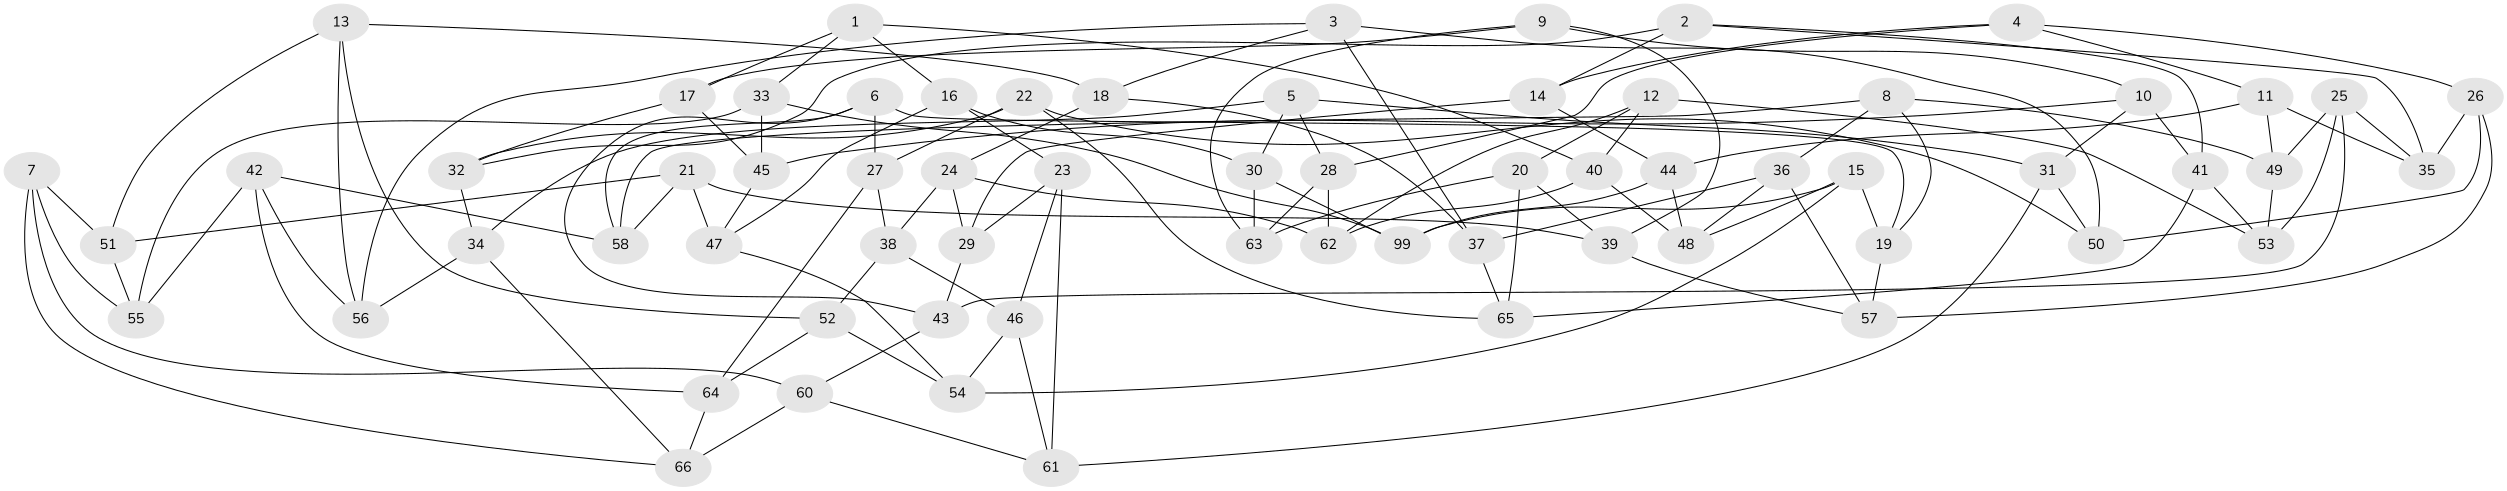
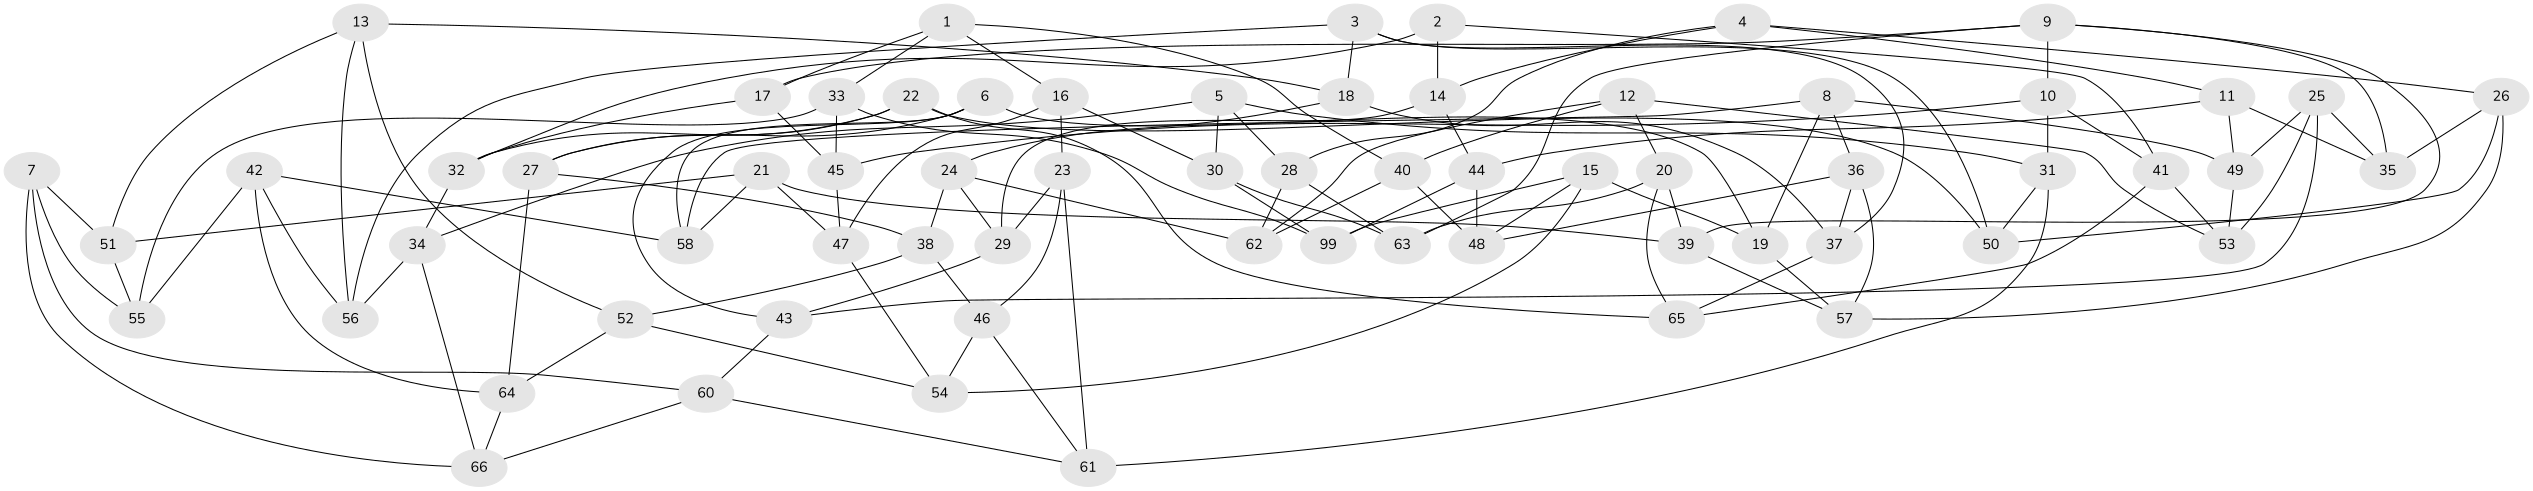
(2183, 59) -> (2338, 69)
